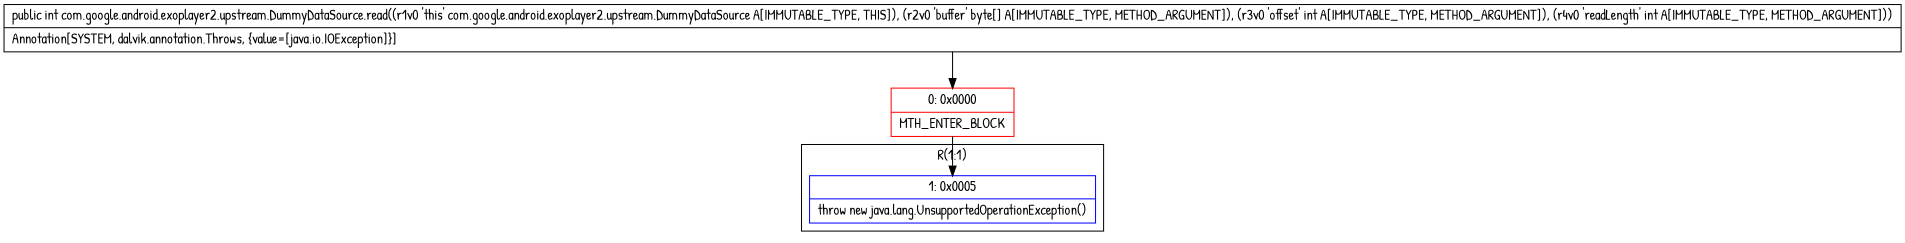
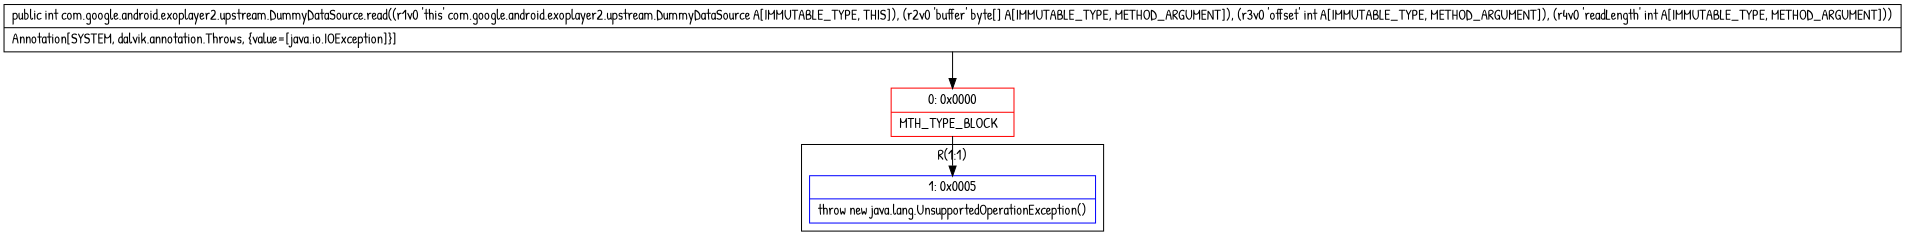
(953, 124) -> (949, 124)
